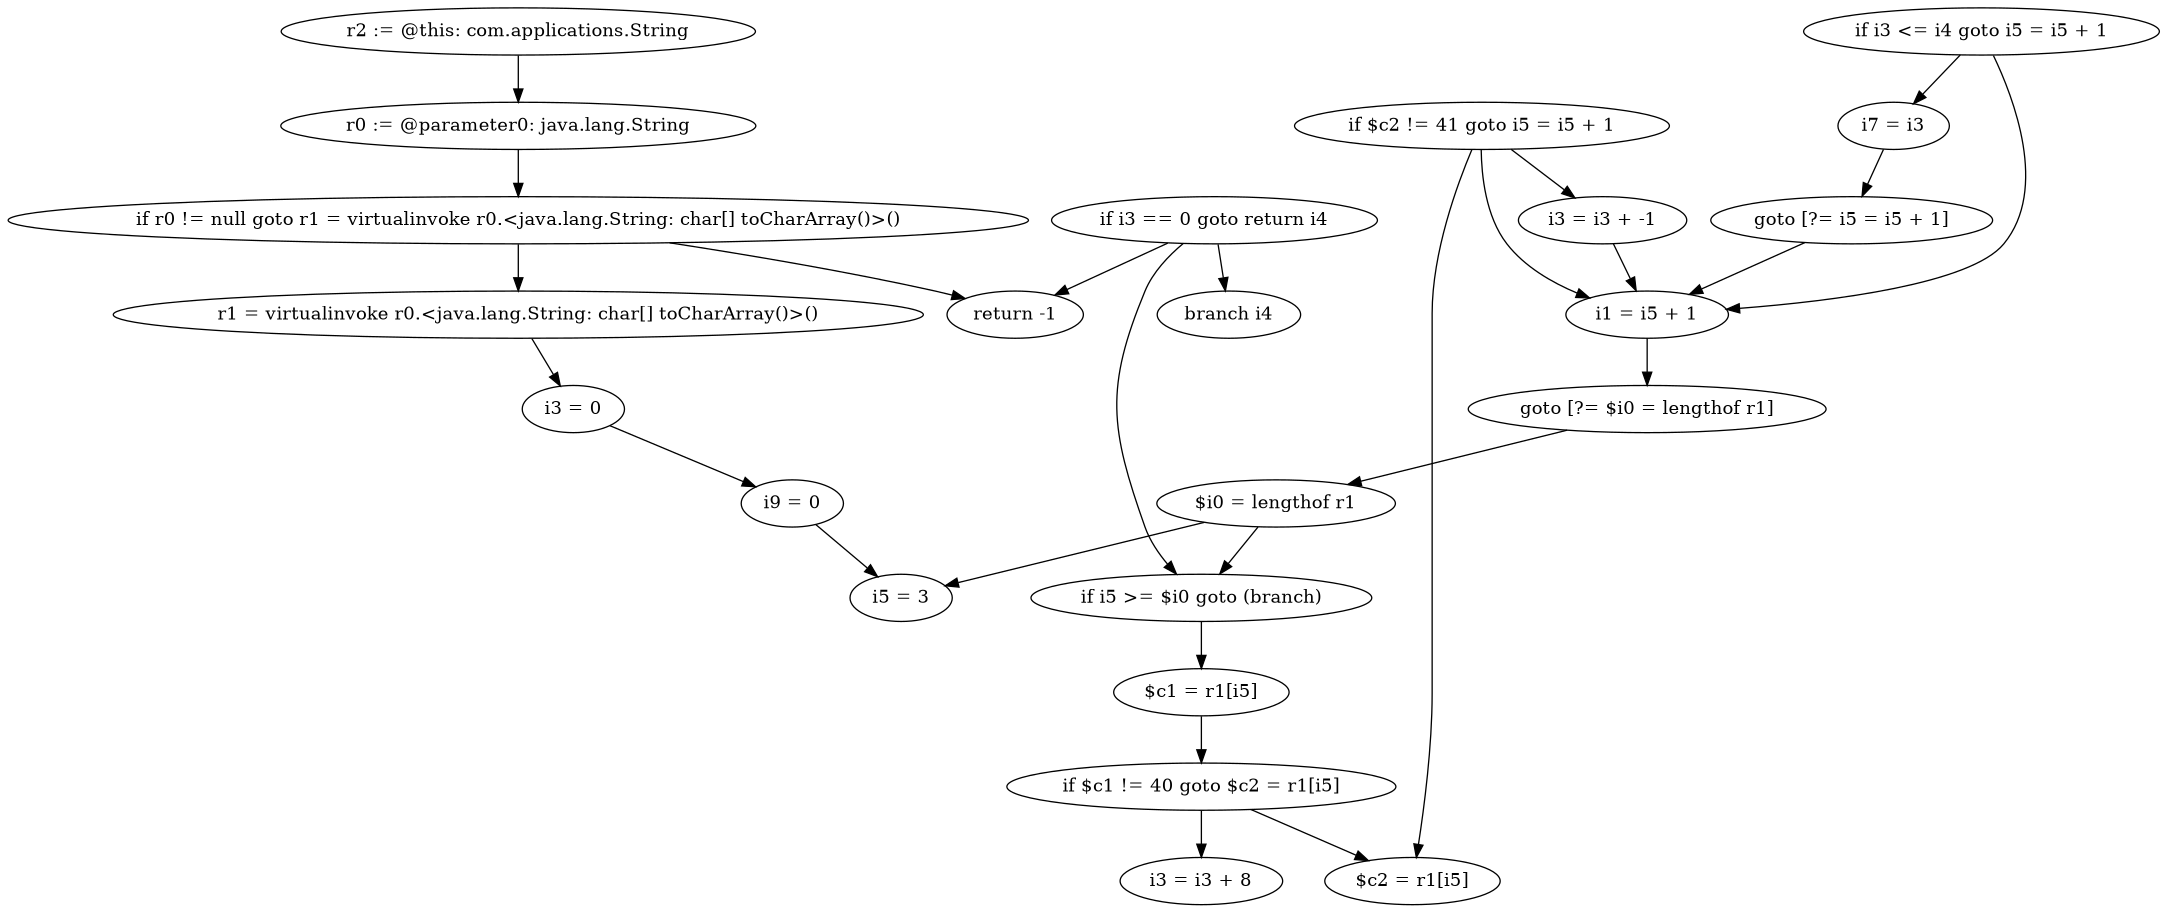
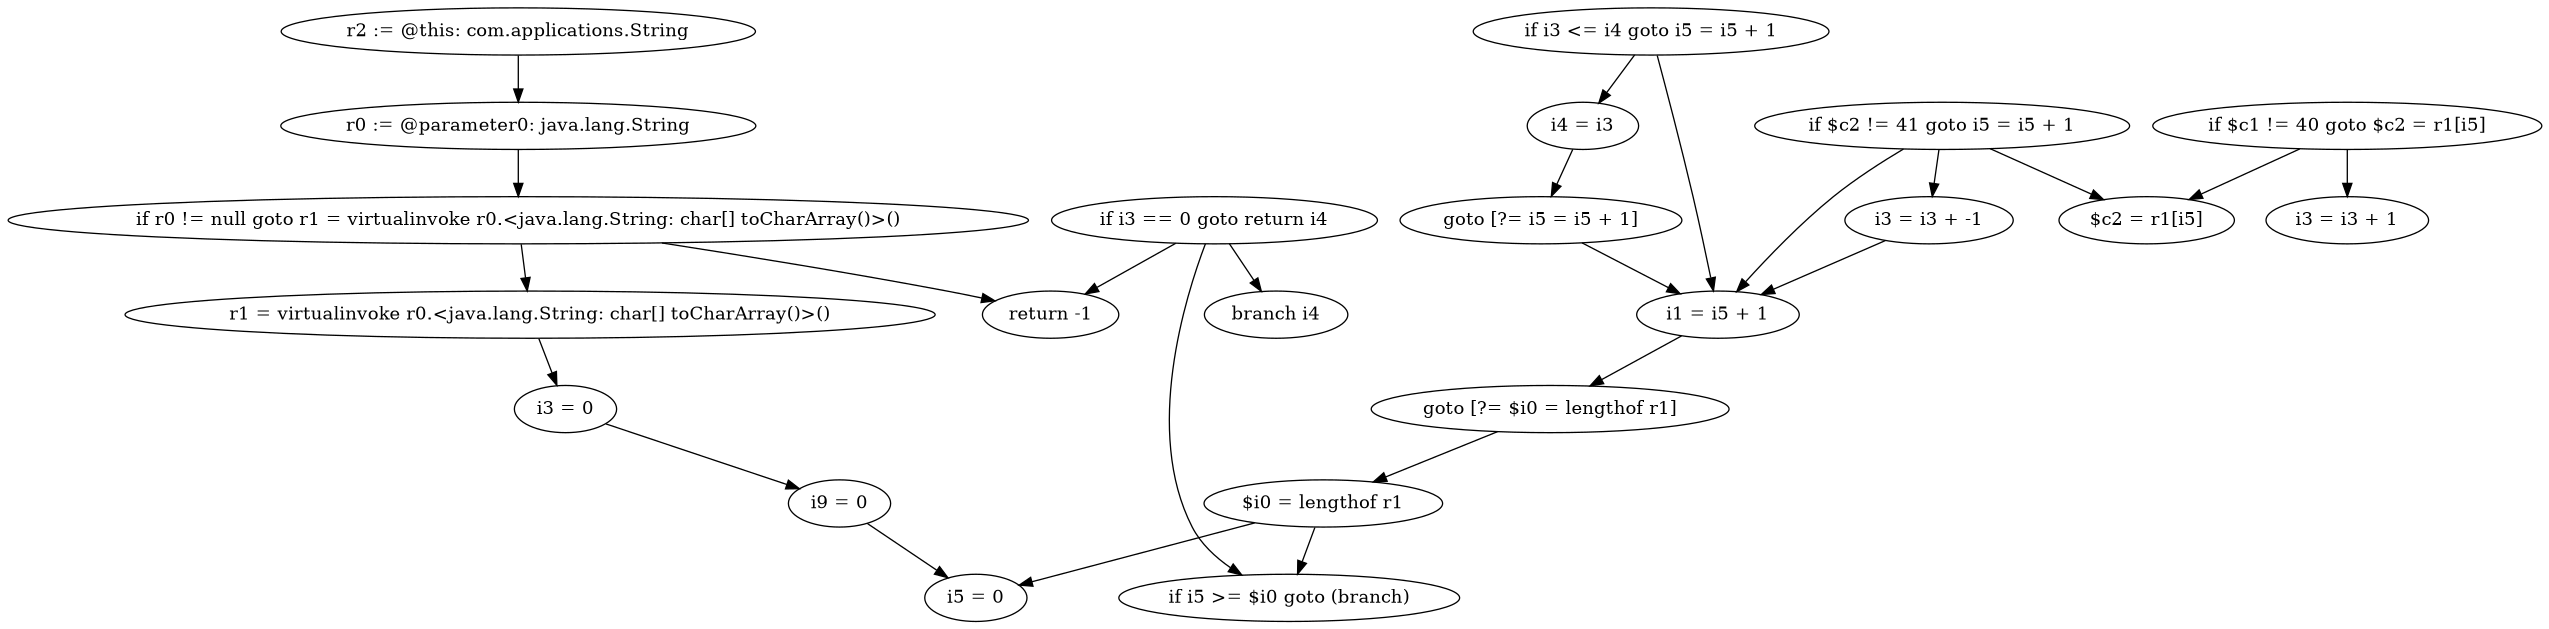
(1894, 126) -> (1583, 126)
(901, 598) -> (976, 598)
(1201, 692) -> none
(1201, 881) -> (2347, 220)
